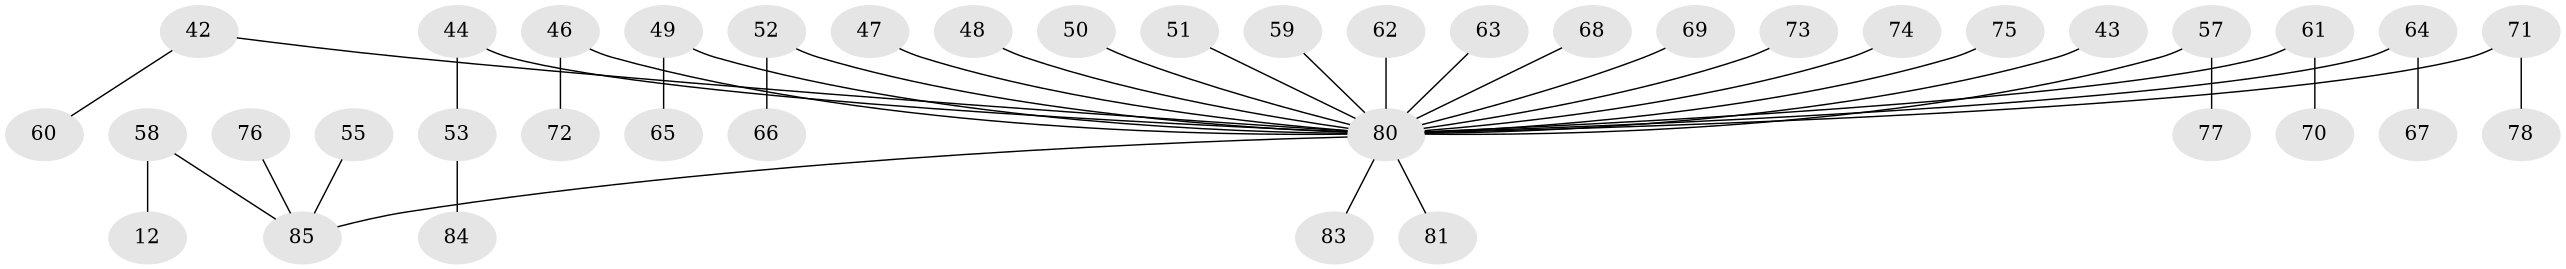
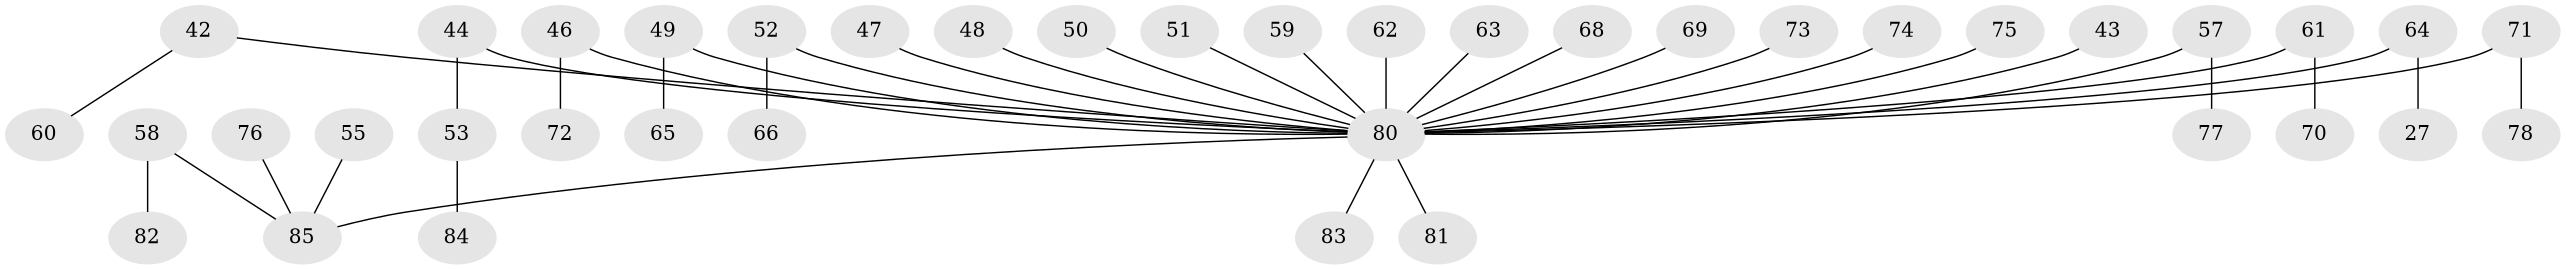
(2418, 135) -> (2418, 135)
(148, 238) -> (148, 238)
